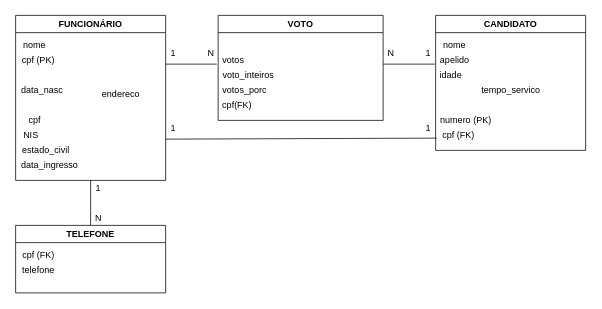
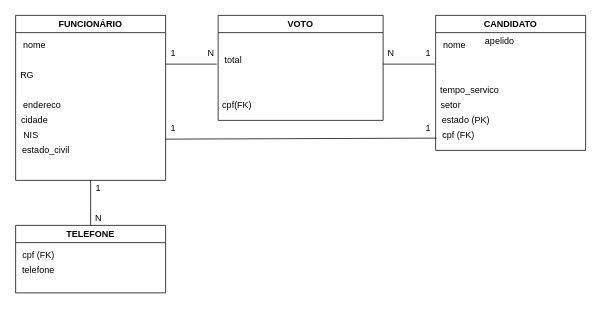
(38, 60) -> none
(233, 60) -> (233, 60)
(454, 60) -> (499, 42)
none -> (27, 75)
(248, 75) -> none
(450, 75) -> none
(42, 90) -> none
(244, 90) -> none
(510, 90) -> (469, 90)
(120, 94) -> (42, 105)
none -> (450, 105)
(35, 120) -> (35, 120)
(466, 120) -> (466, 120)
(49, 165) -> none
